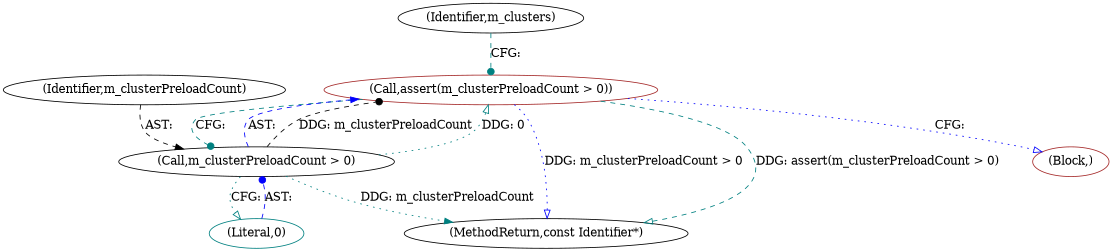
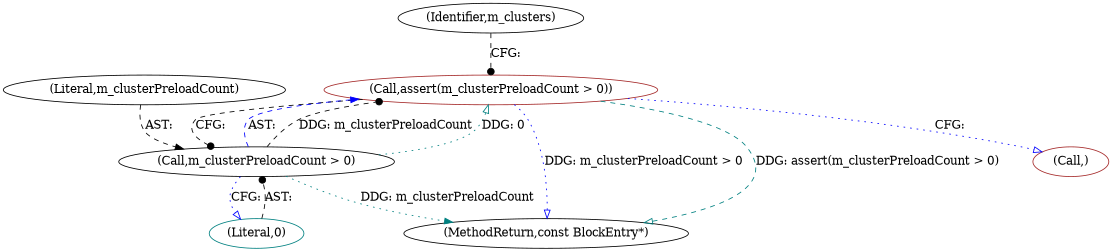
(491, 51) -> (491, 51)
(144, 90) -> (144, 90)
(257, 109) -> (257, 109)
(1071, 162) -> (1071, 162)
(230, 194) -> (230, 194)
(265, 201) -> (265, 201)
(546, 233) -> (546, 233)
